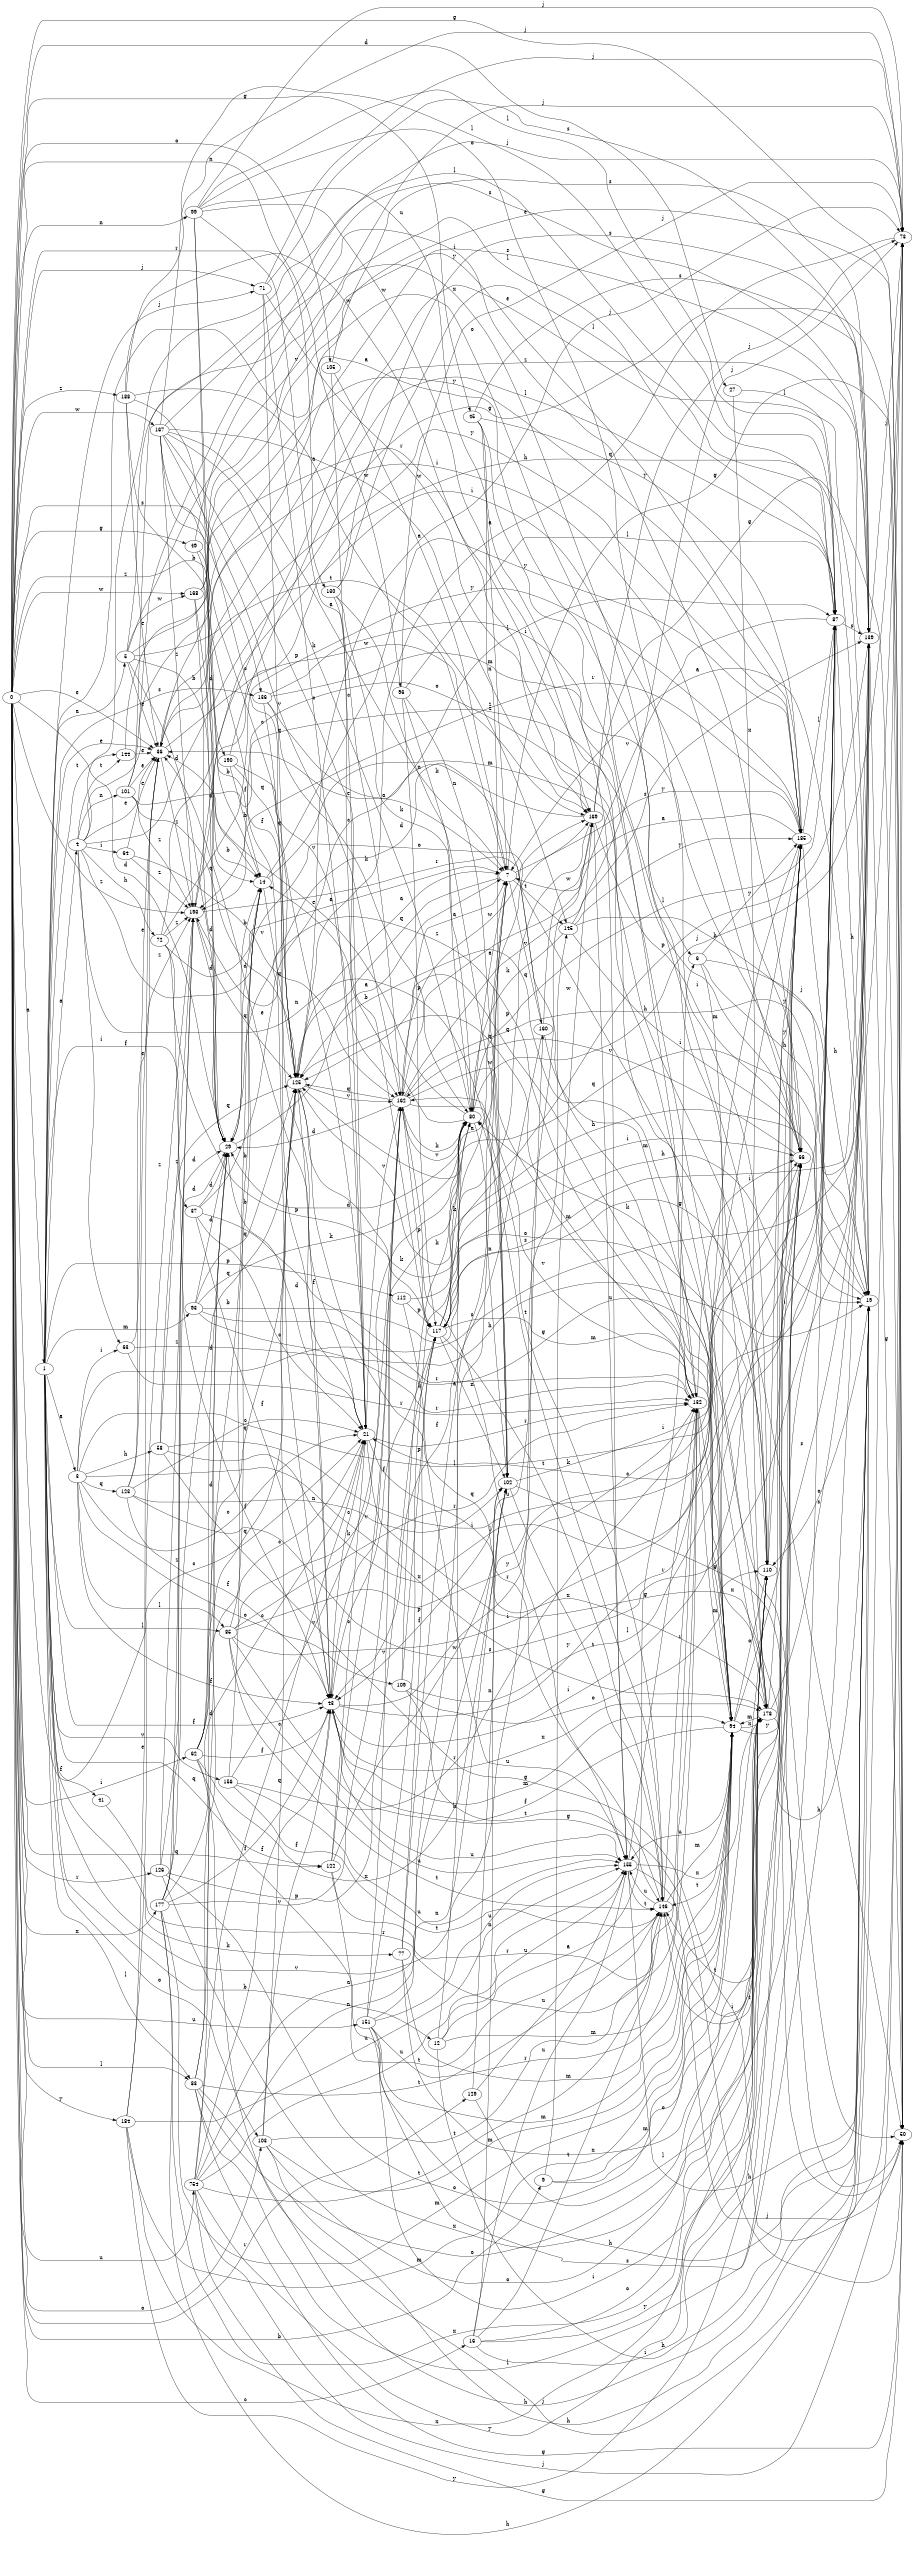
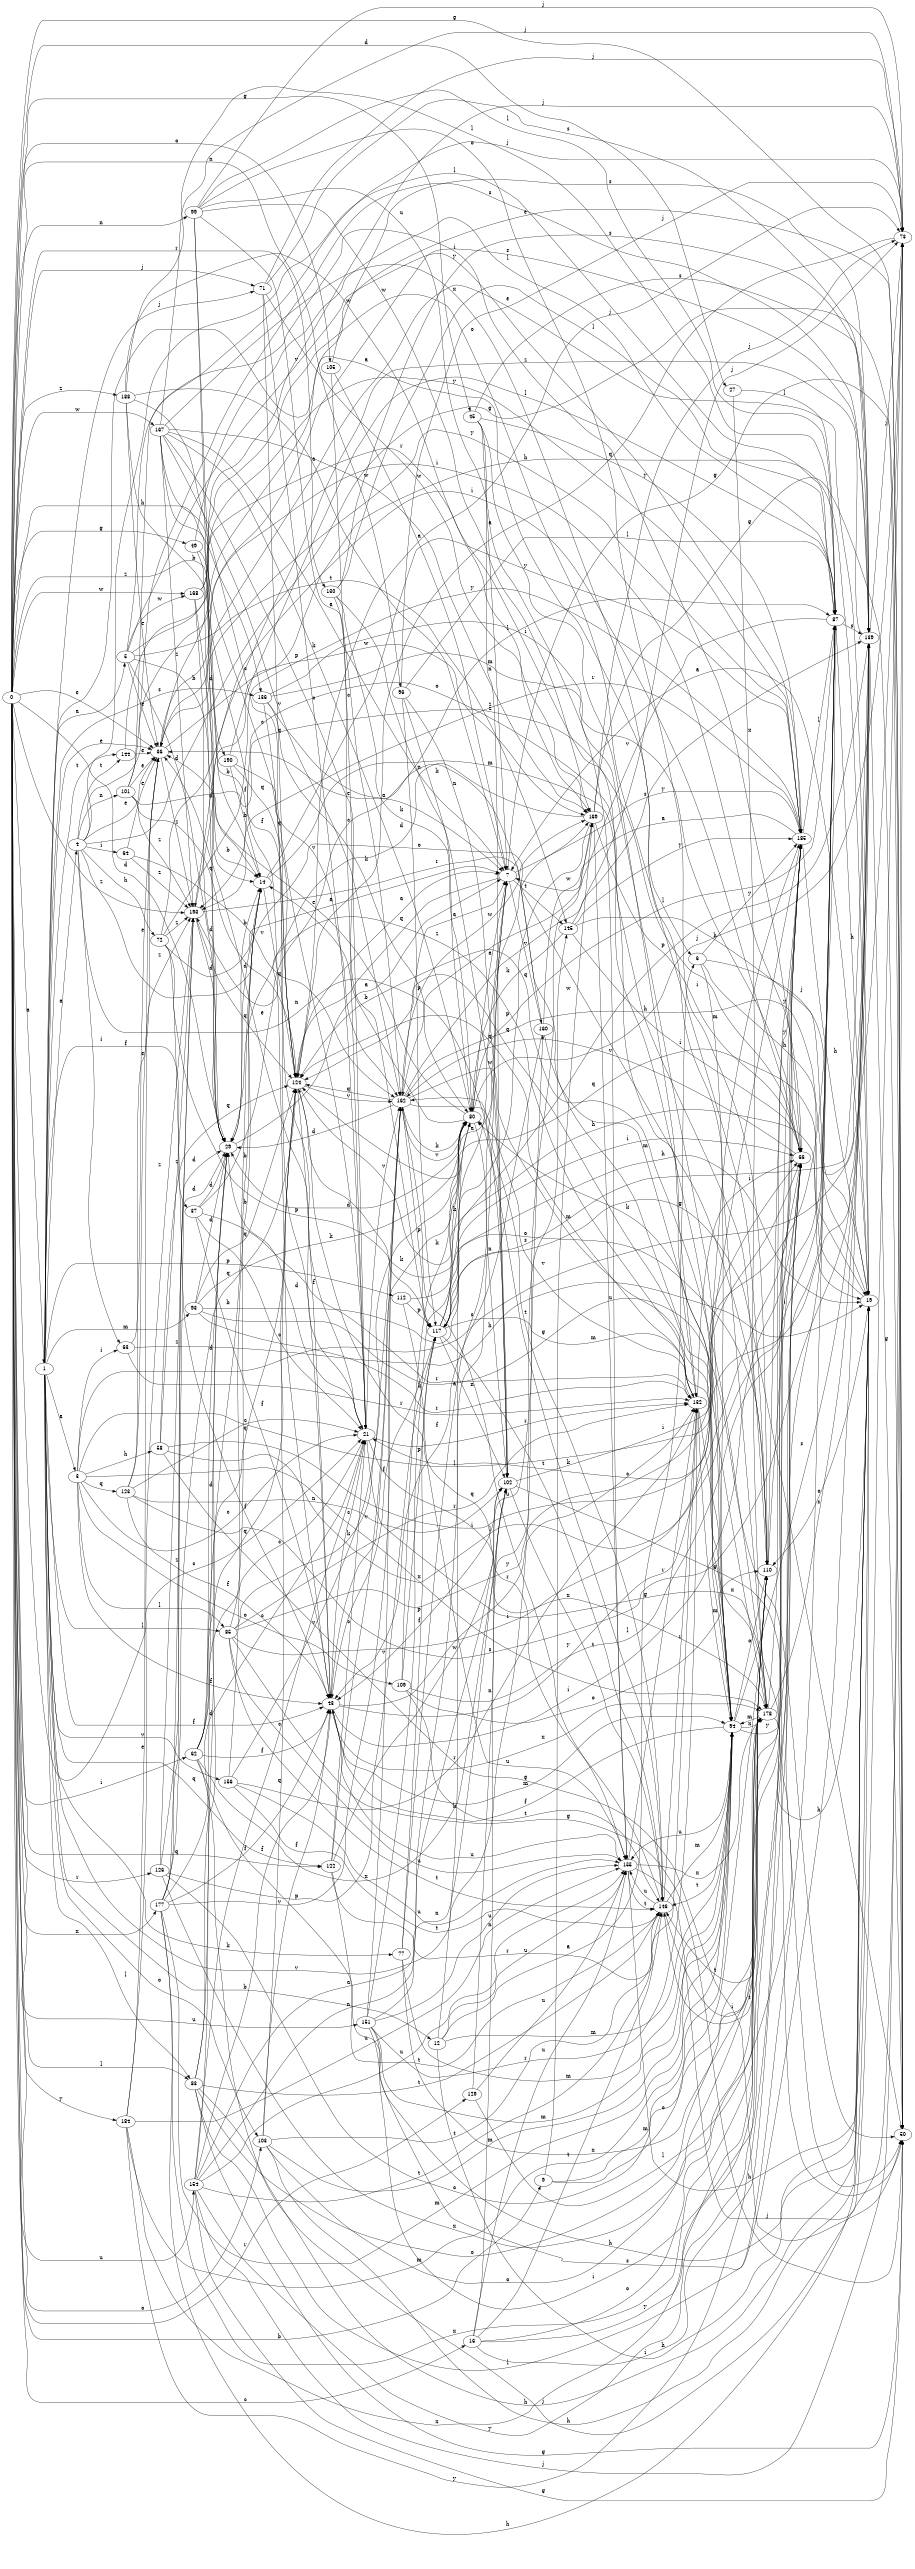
(143, 503) -> (143, 503)
(297, 1083) -> (297, 1083)
(101, 1800) -> none
(194, 2185) -> (194, 2185)
